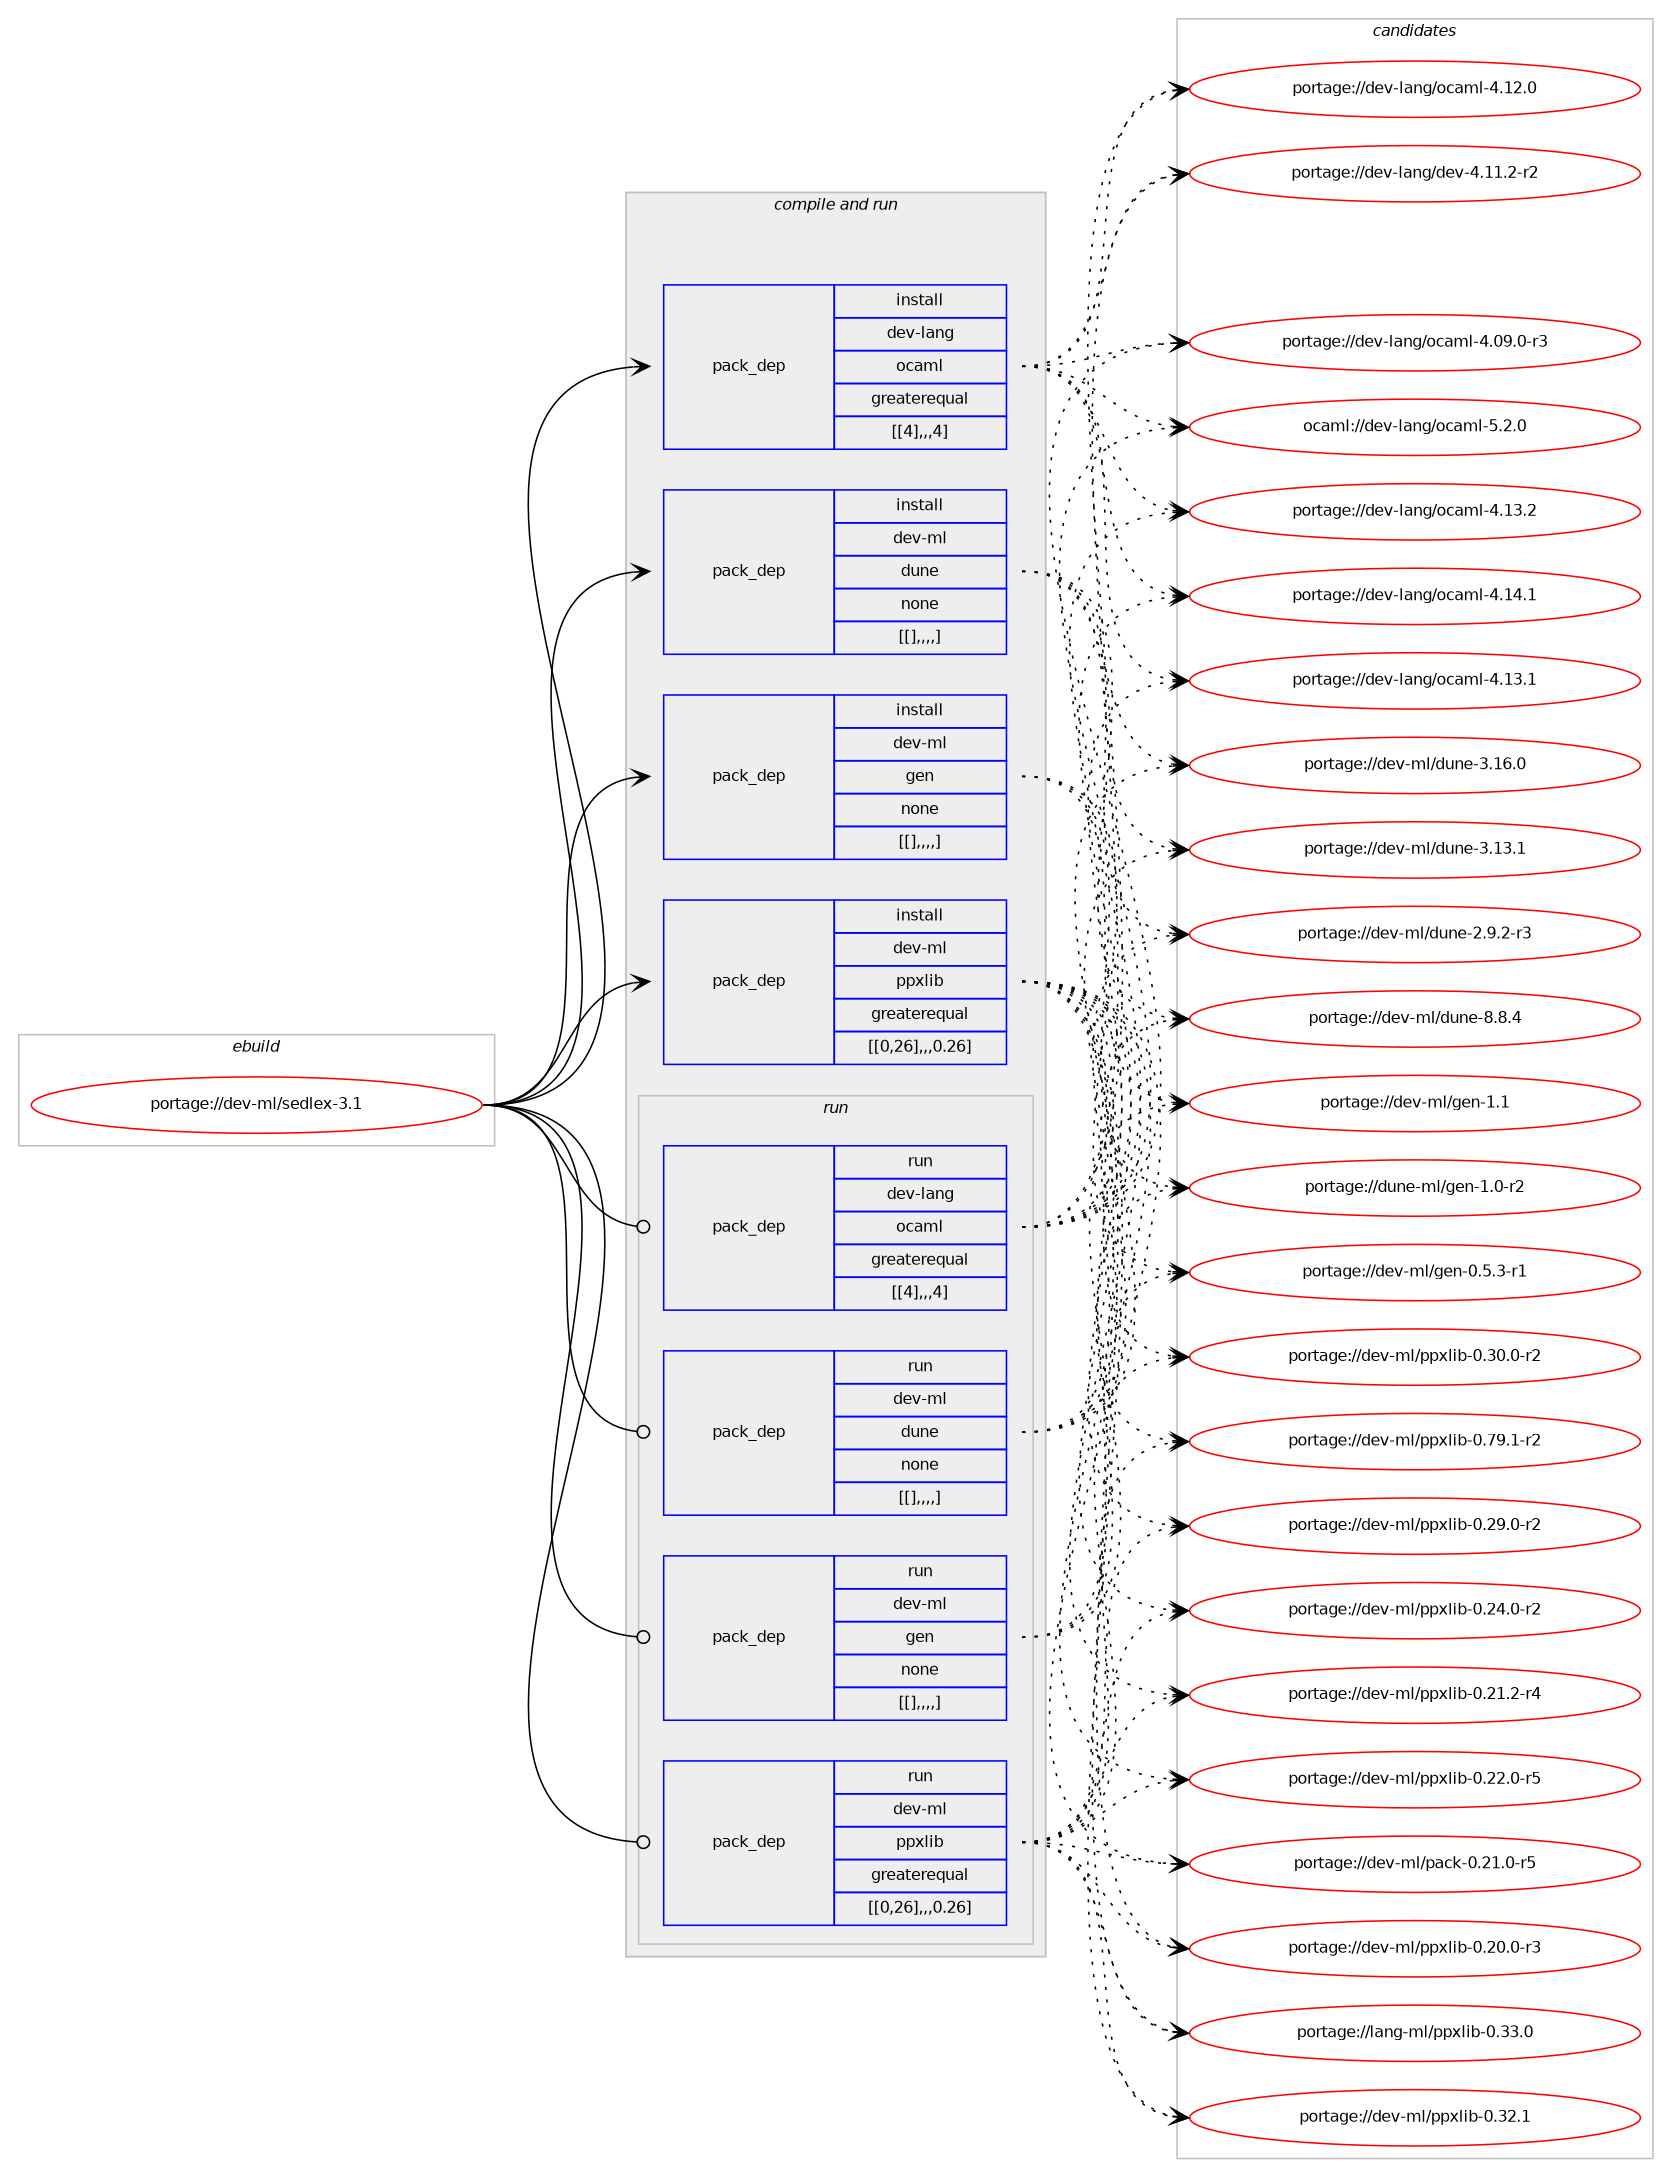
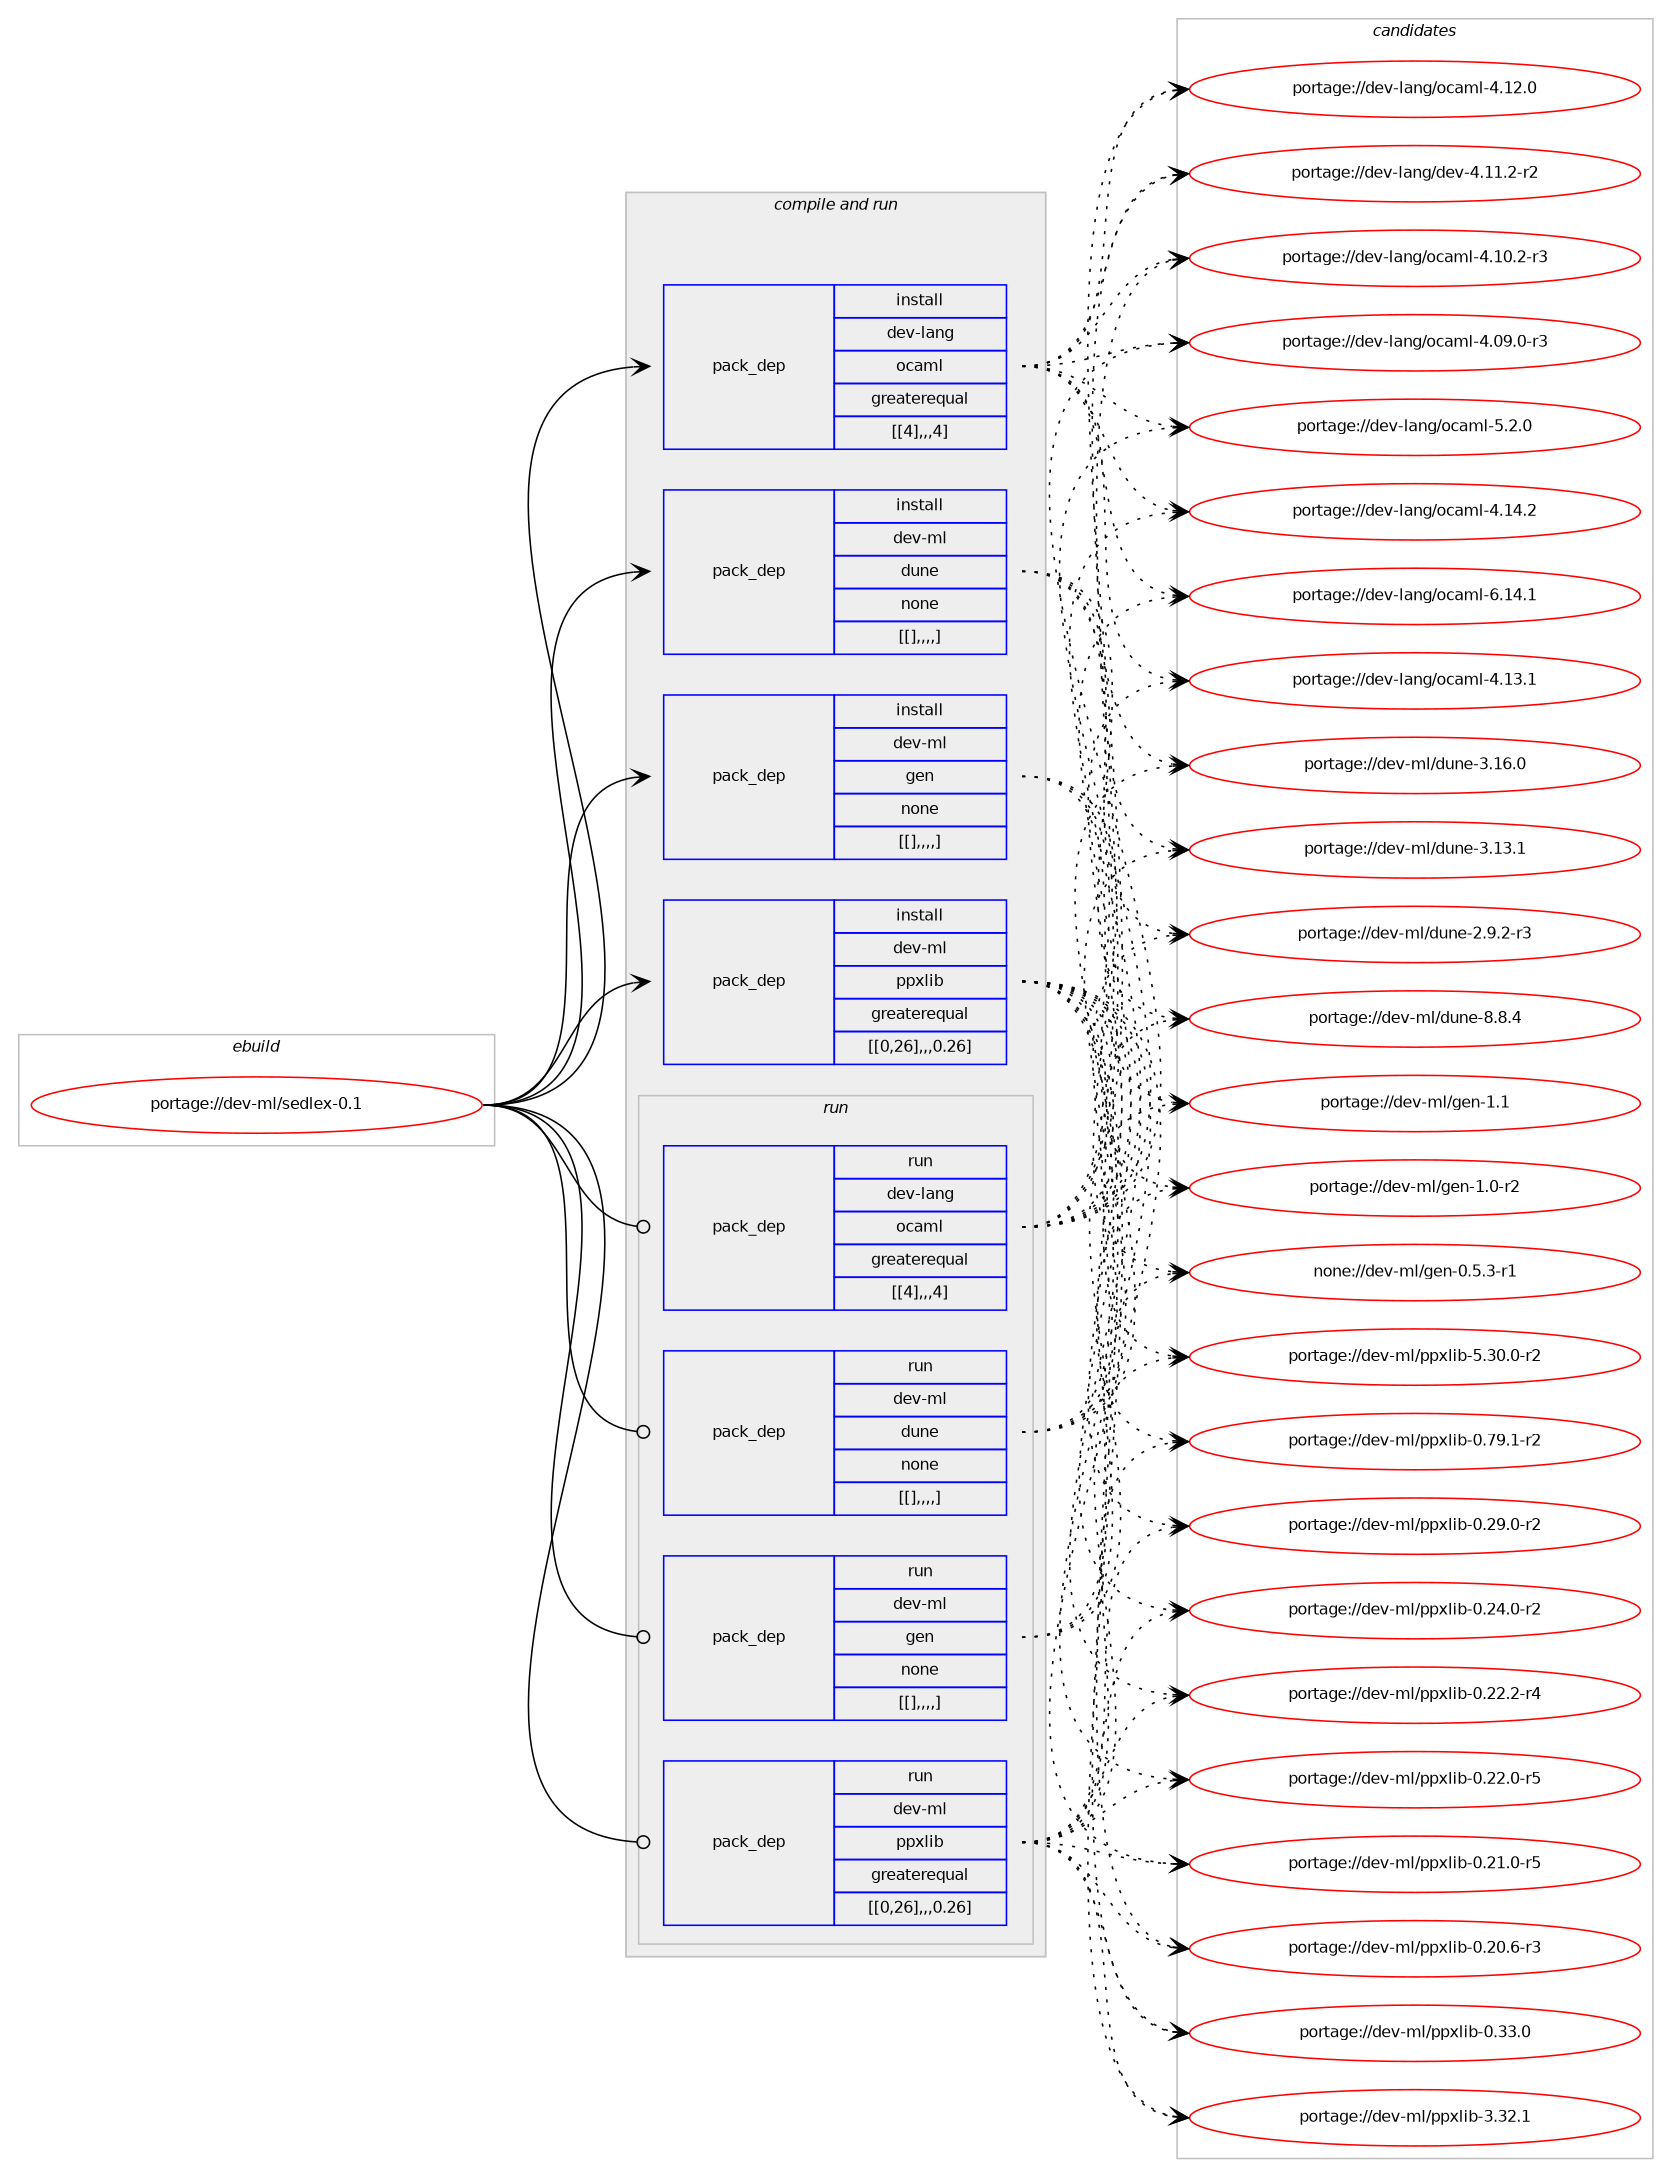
none -> (1415, 258)
(1415, 427) -> (1415, 427)
(1415, 512) -> (1415, 512)
(1415, 596) -> (1415, 596)
(257, 1105) -> (257, 1105)
(1415, 1188) -> (1415, 1188)
(1415, 1273) -> (1415, 1273)
(1415, 1357) -> (1415, 1357)
(1415, 1695) -> (1415, 1695)
(1415, 1864) -> (1415, 1864)
(1415, 1949) -> (1415, 1949)
(1415, 2033) -> (1415, 2033)
(1415, 2118) -> (1415, 2118)
